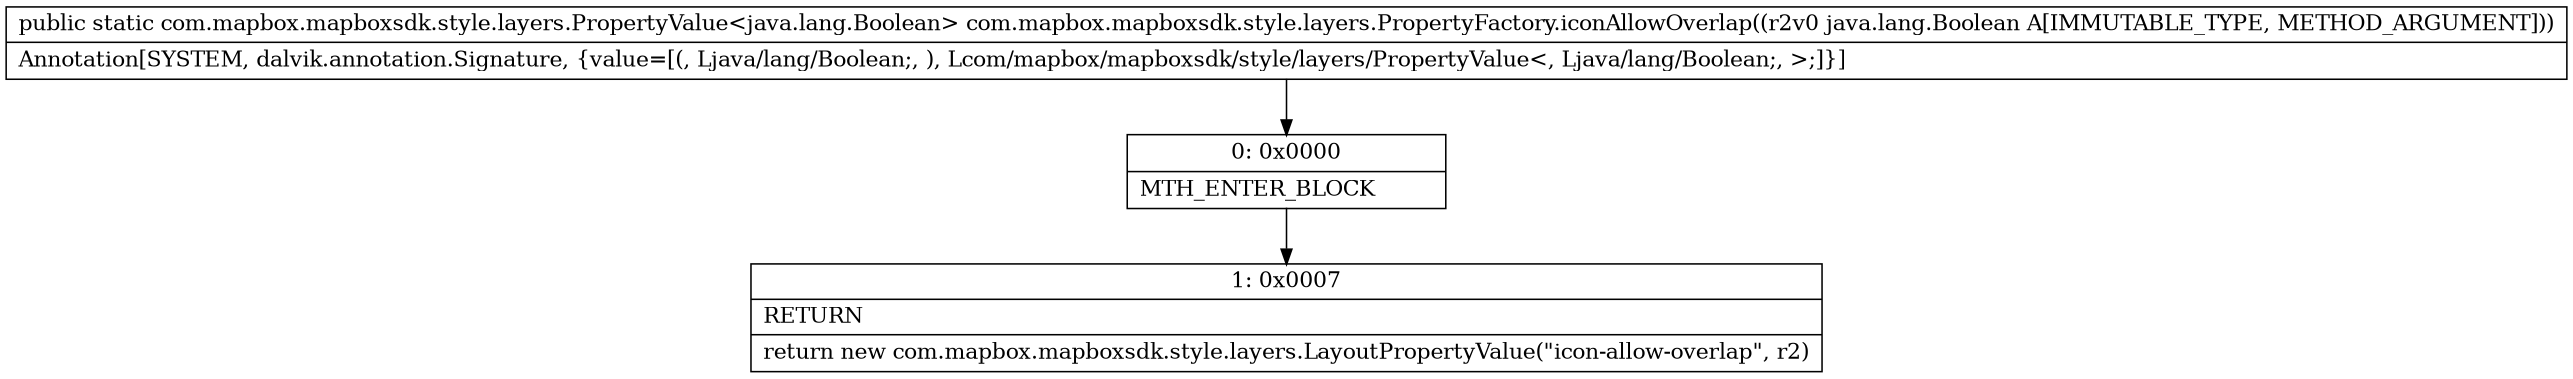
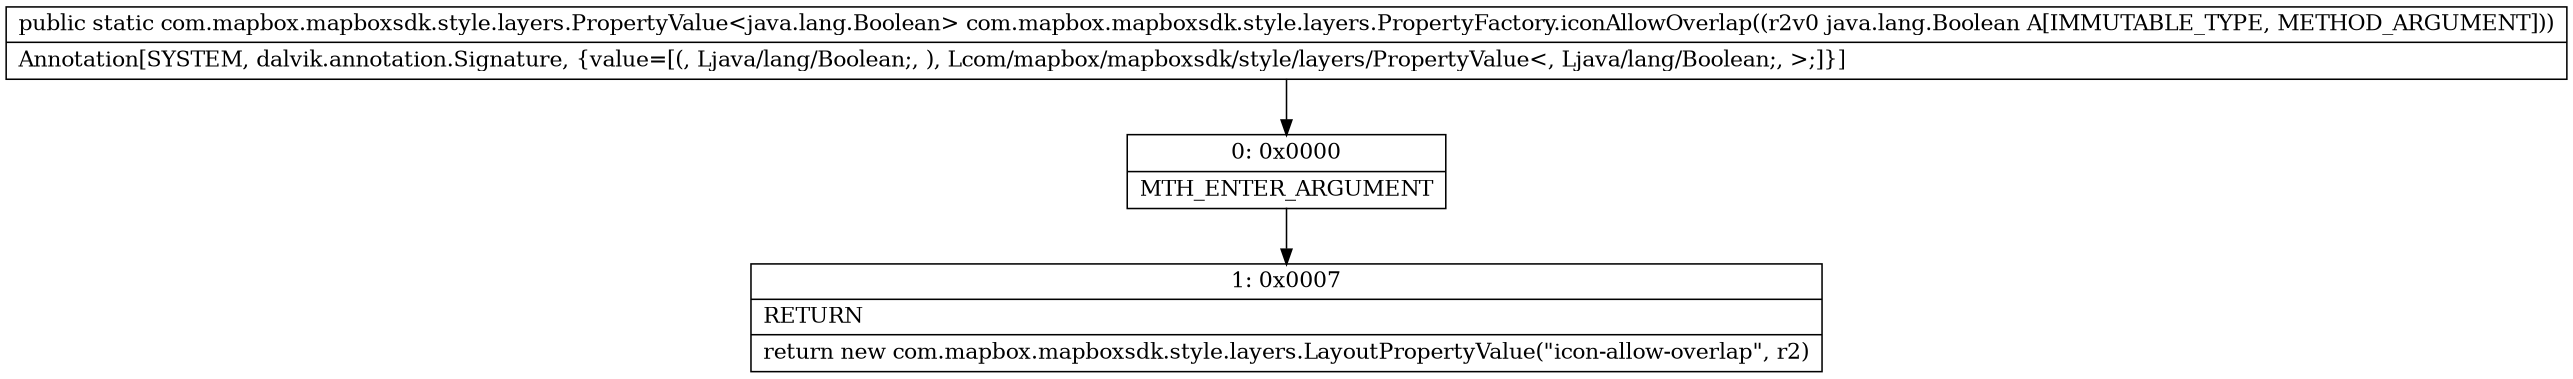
(1258, 189) -> (1287, 189)
